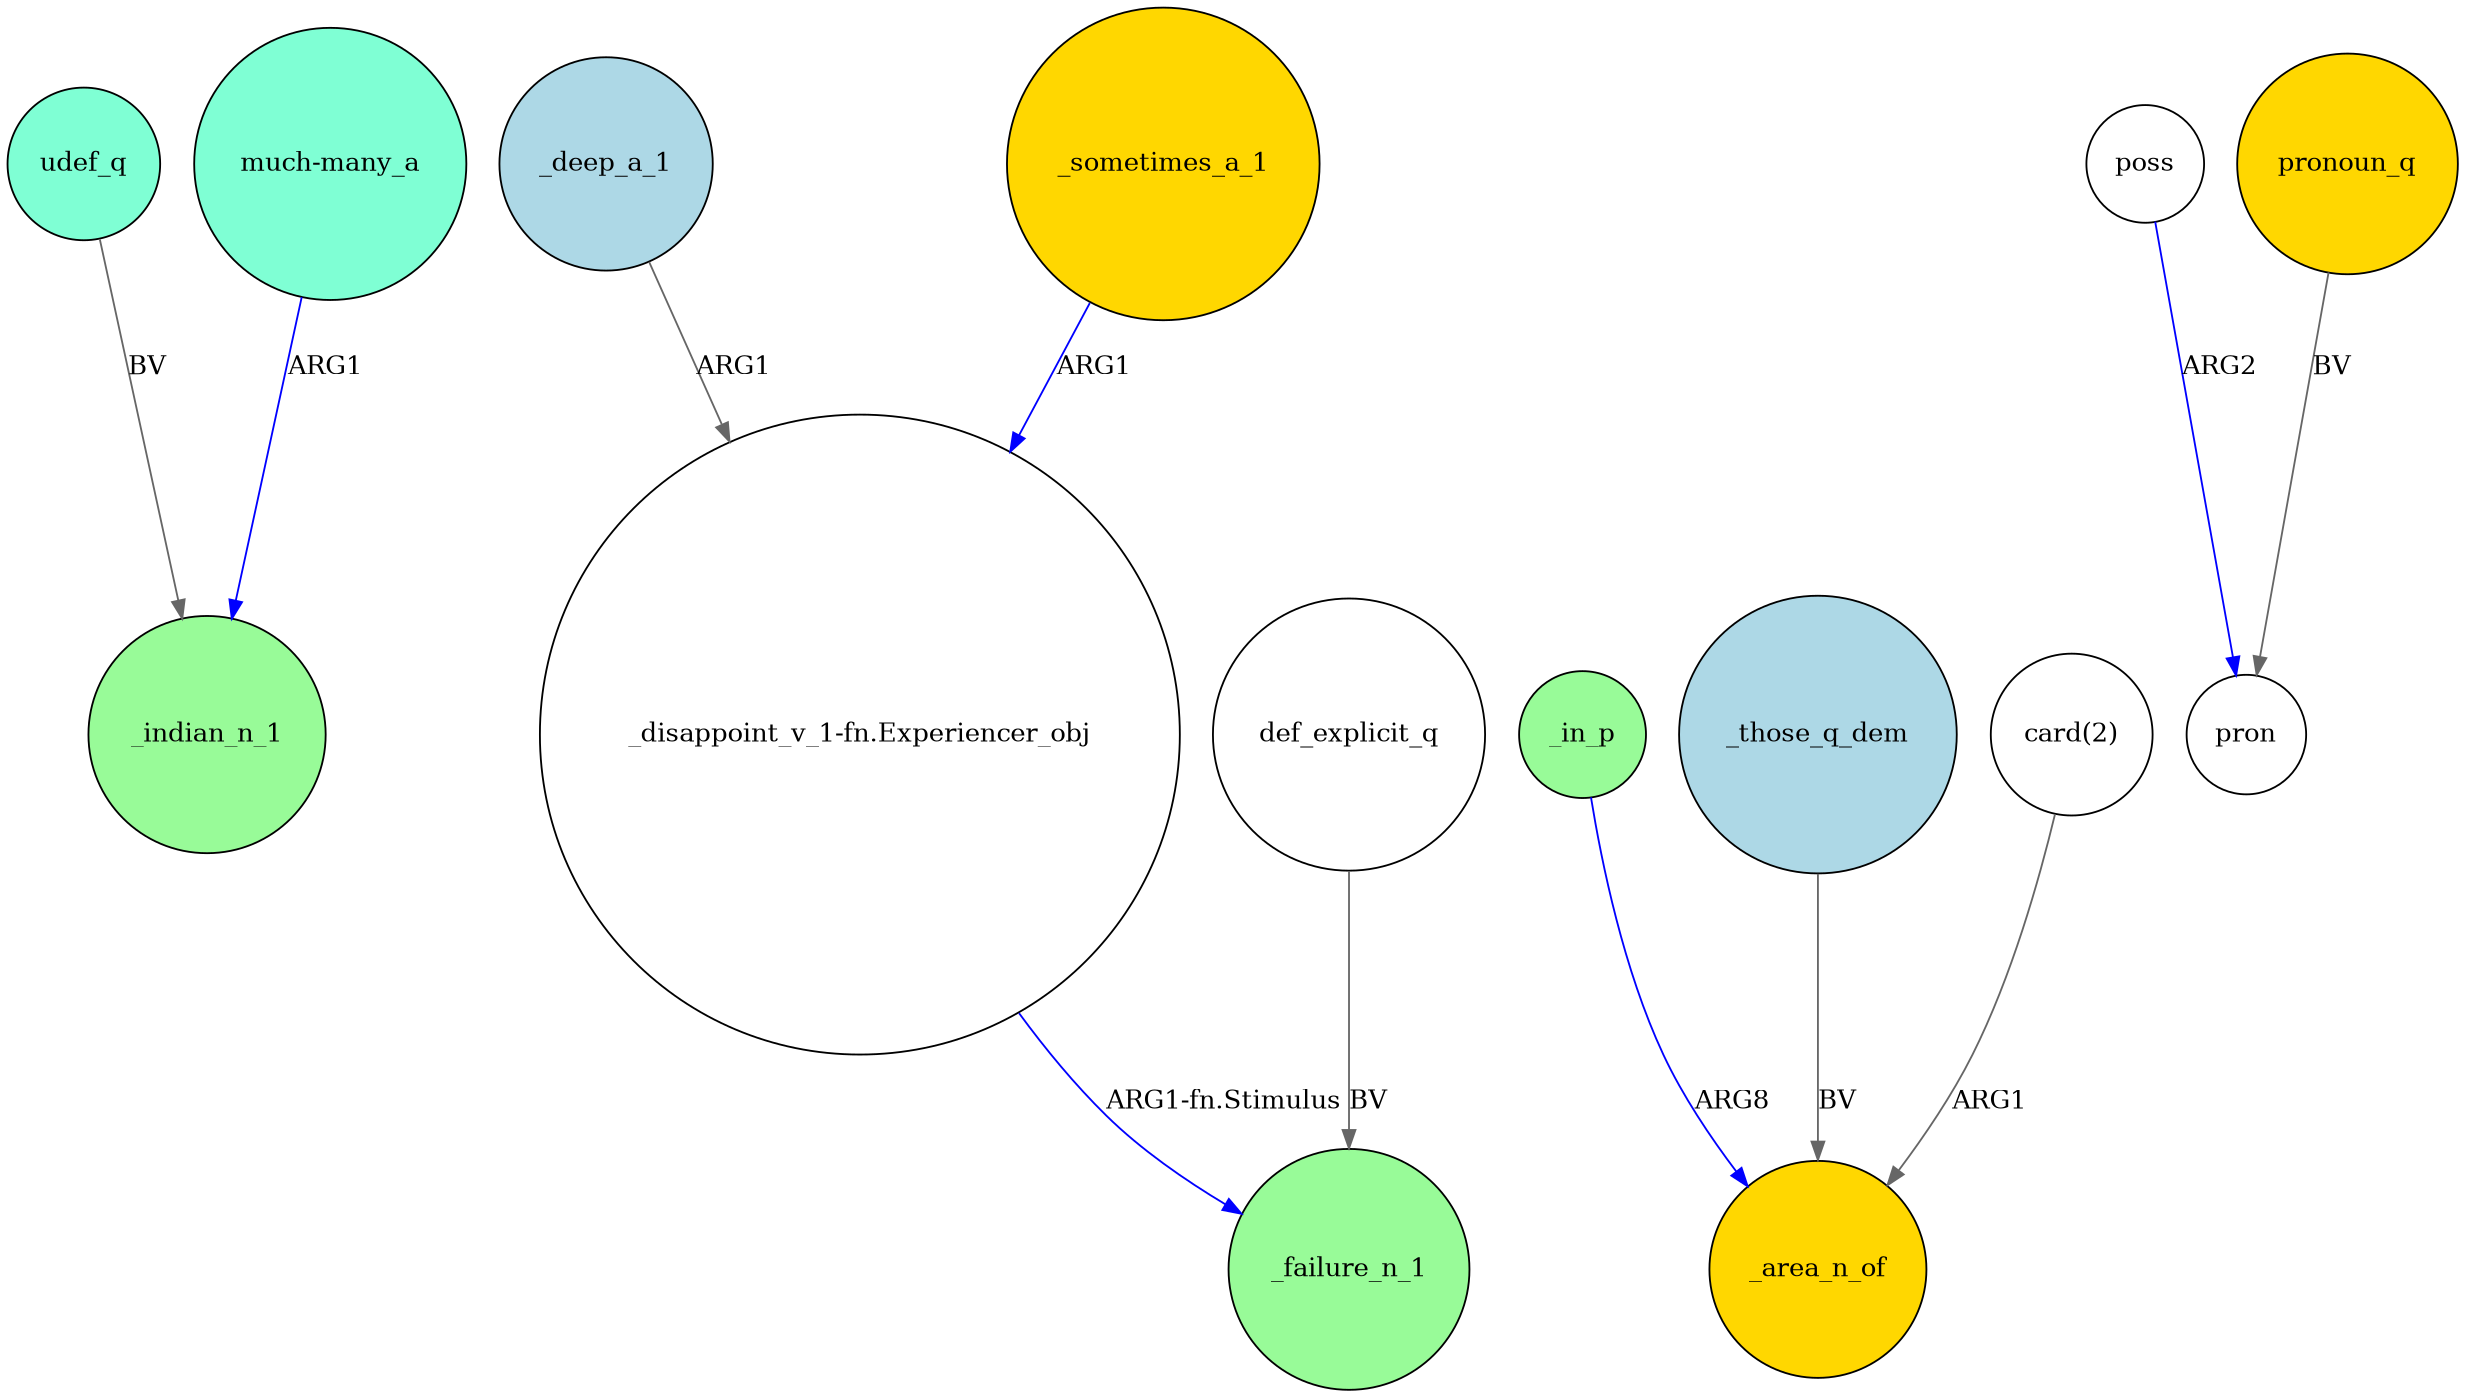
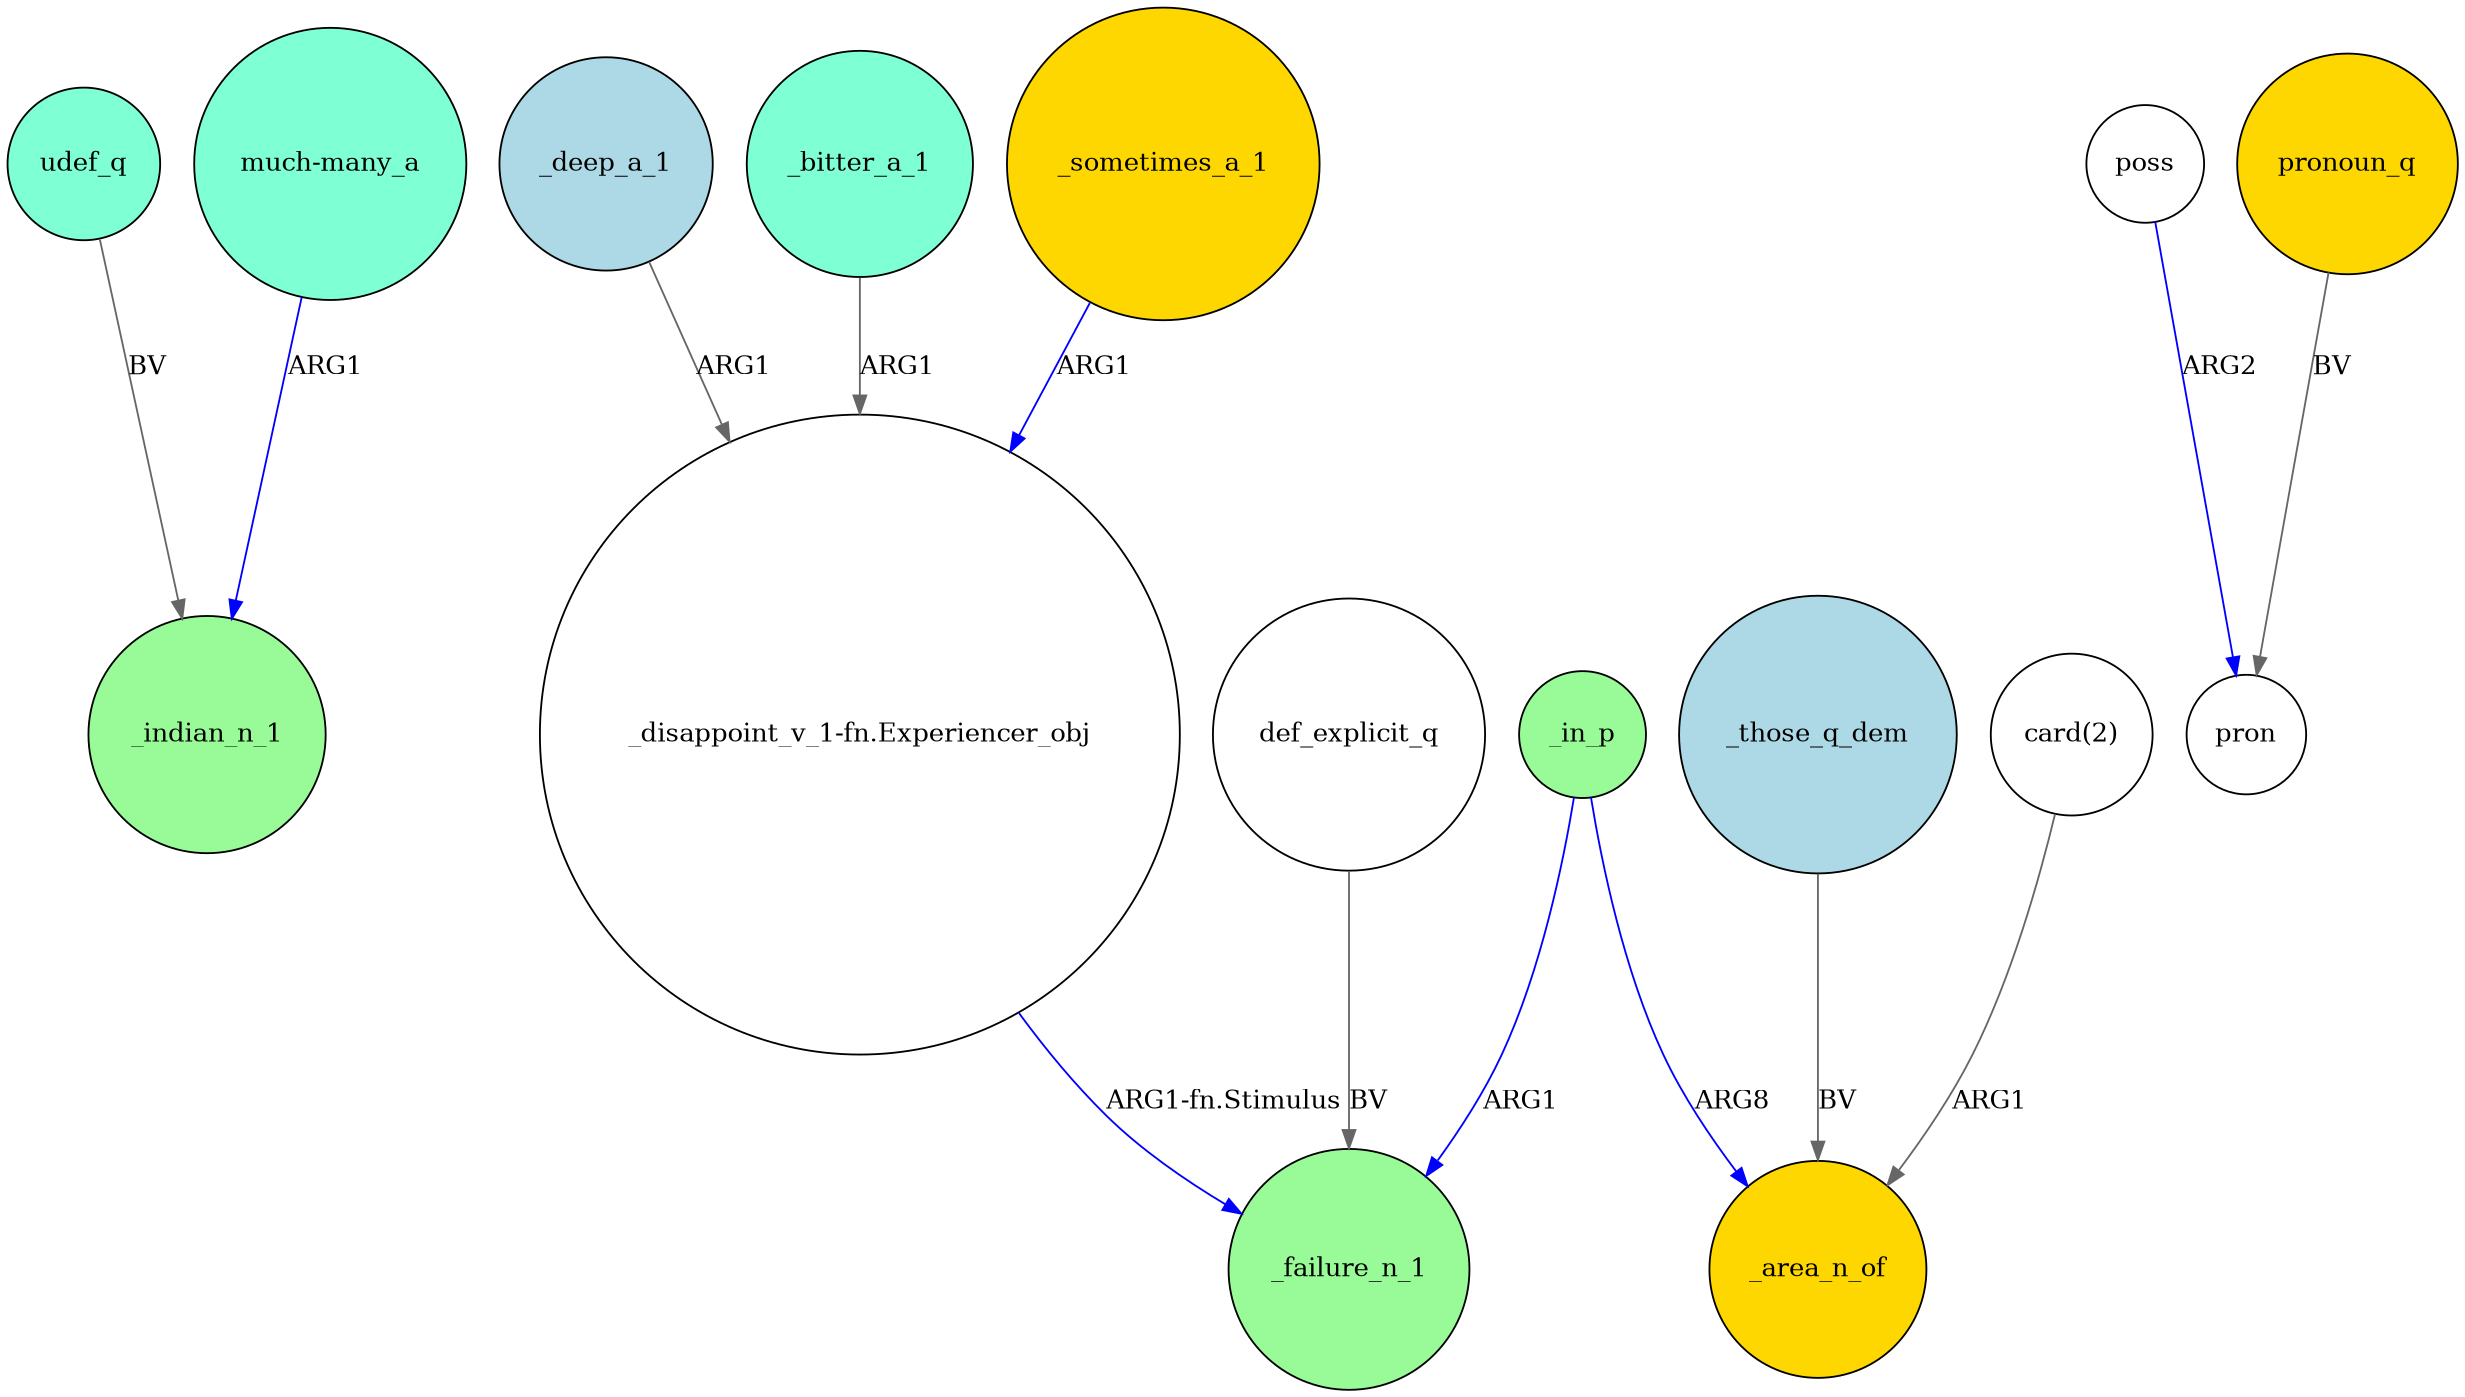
none -> (860, 164)
none -> (1528, 988)
